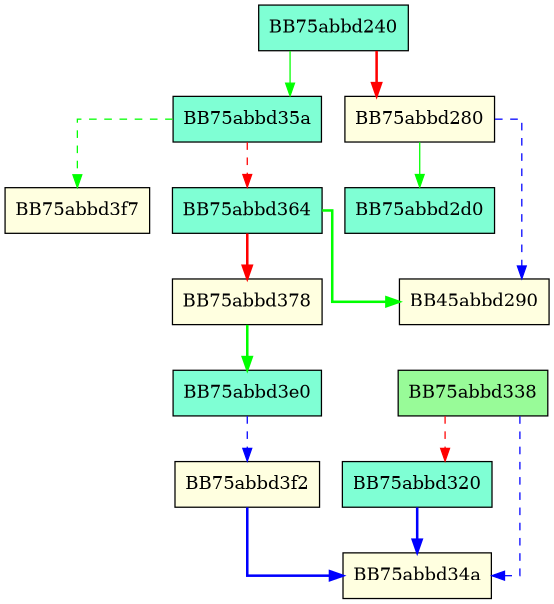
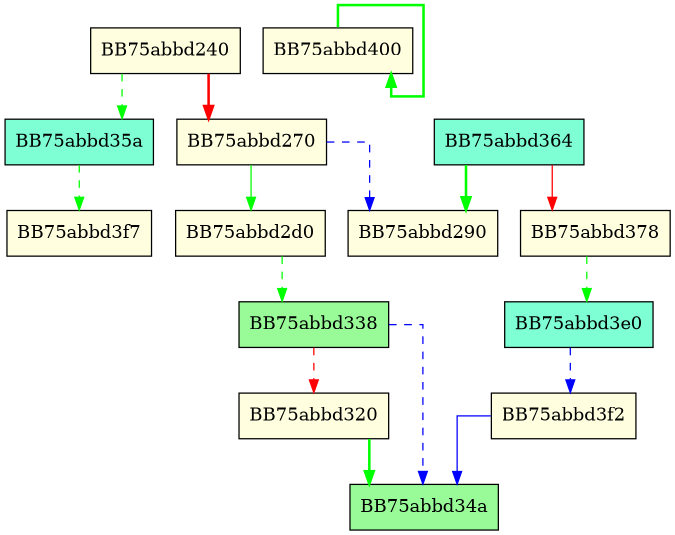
(333, 28) -> (165, 51)
none -> (338, 51)
(290, 67) -> (122, 90)
(420, 119) -> (252, 142)
(247, 158) -> none
(420, 210) -> (250, 233)
(247, 250) -> (552, 181)
none -> (282, 272)
(474, 302) -> (423, 233)
(247, 341) -> (587, 272)
(417, 484) -> (314, 416)
(417, 524) -> (369, 455)
(254, 576) -> (457, 427)
(417, 576) -> (424, 507)
